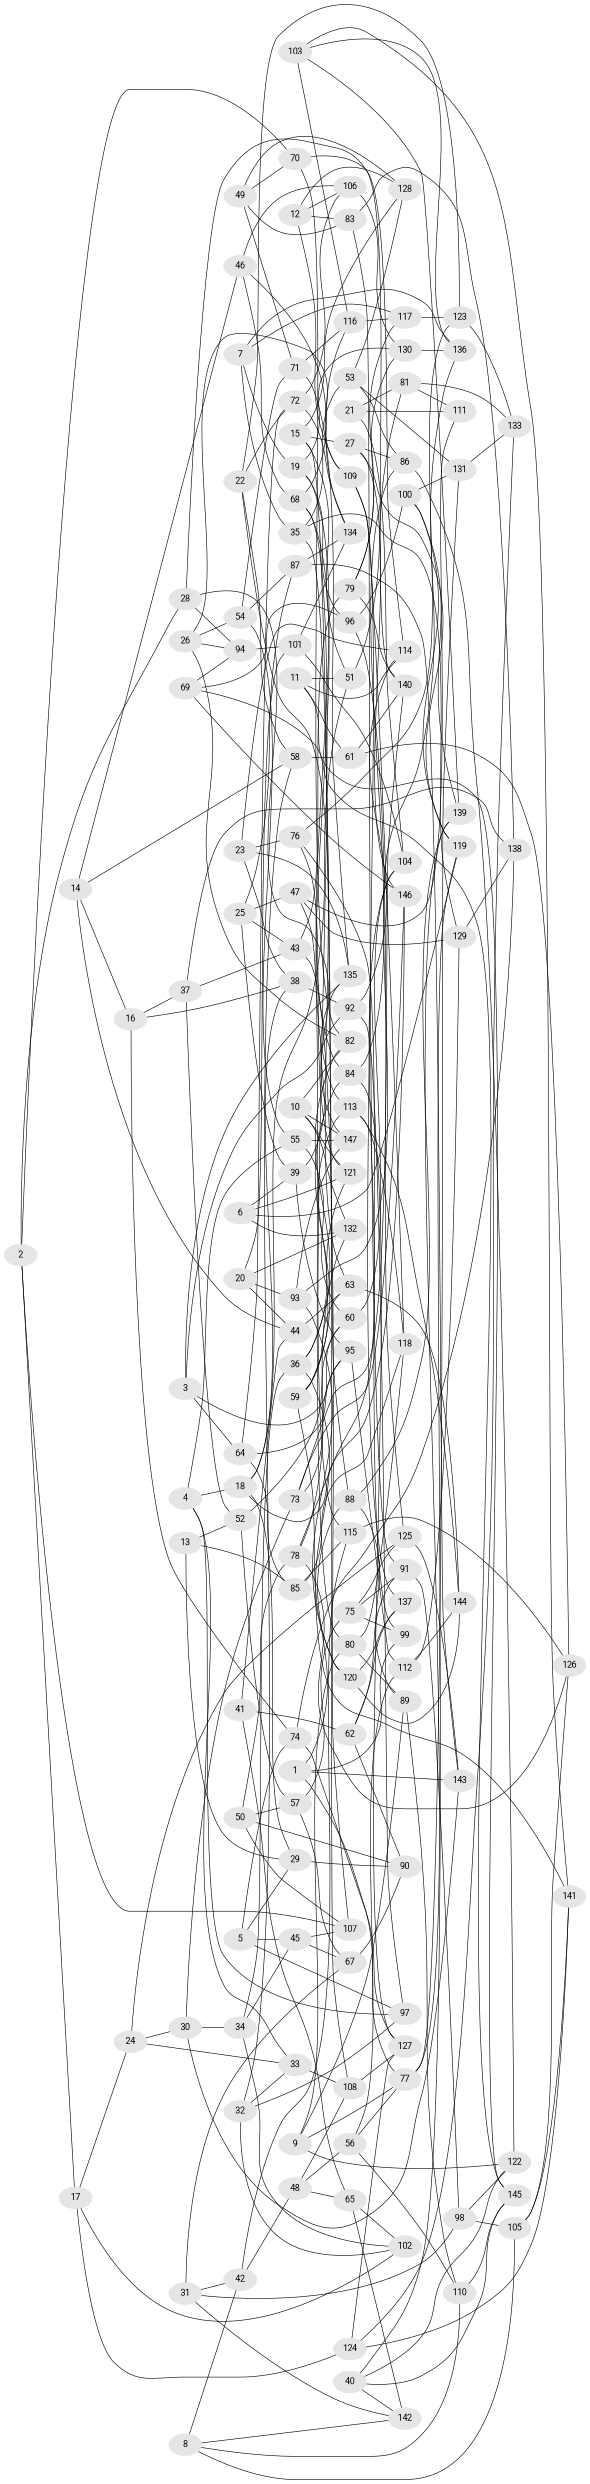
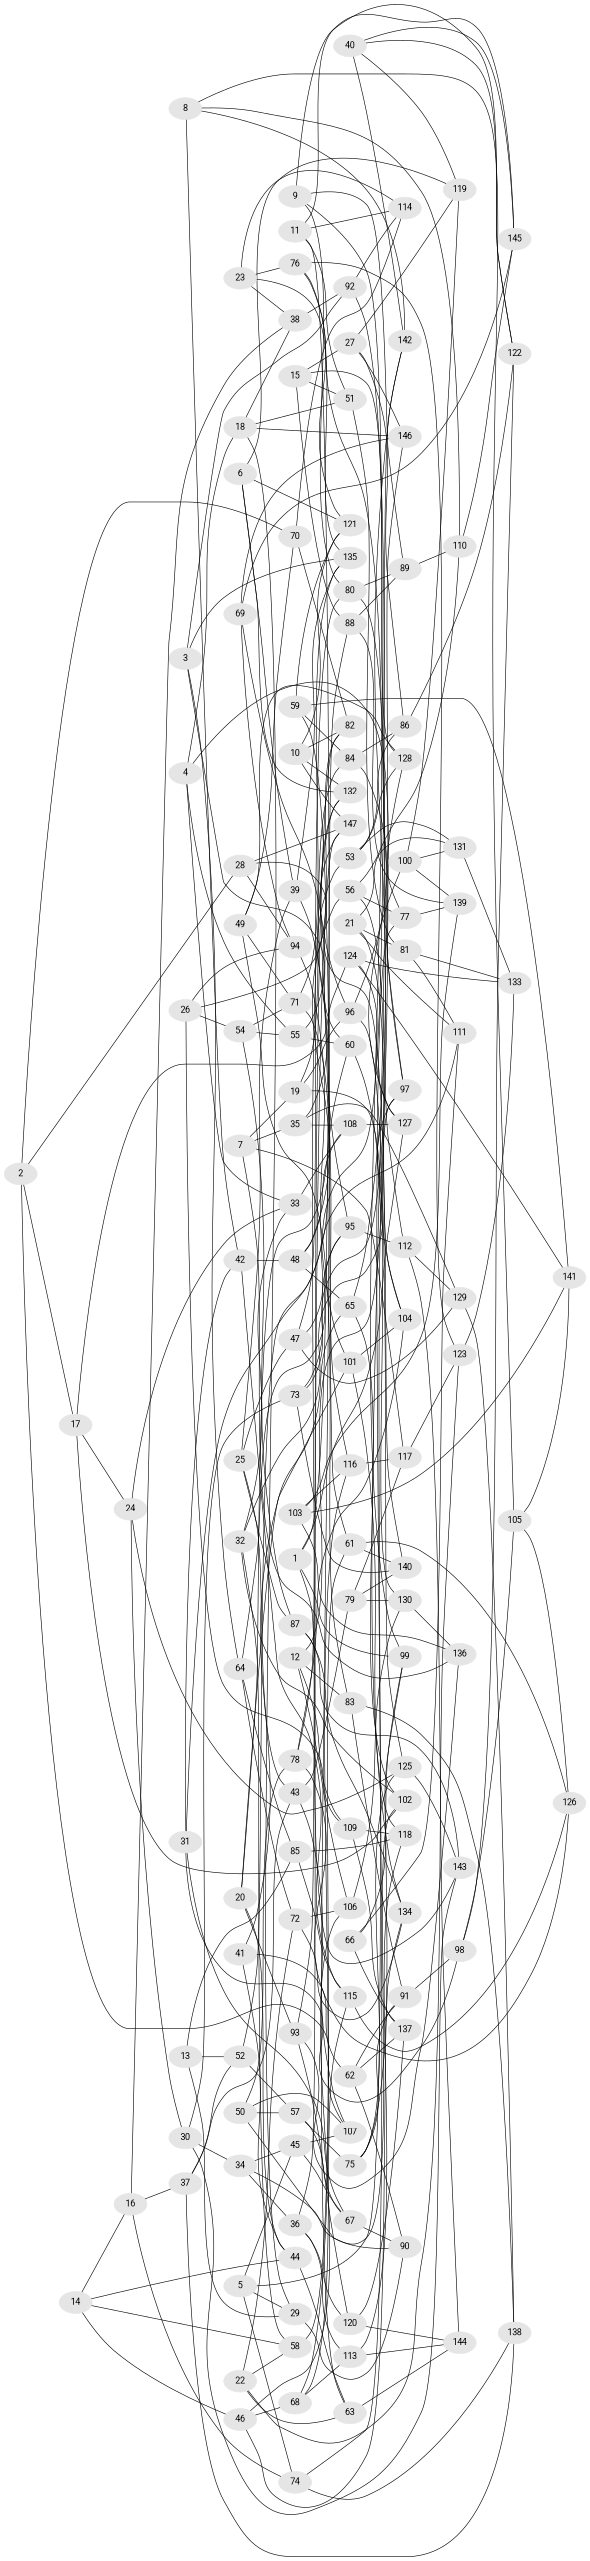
(443, 1118) -> (395, 842)
none -> (350, 1941)
